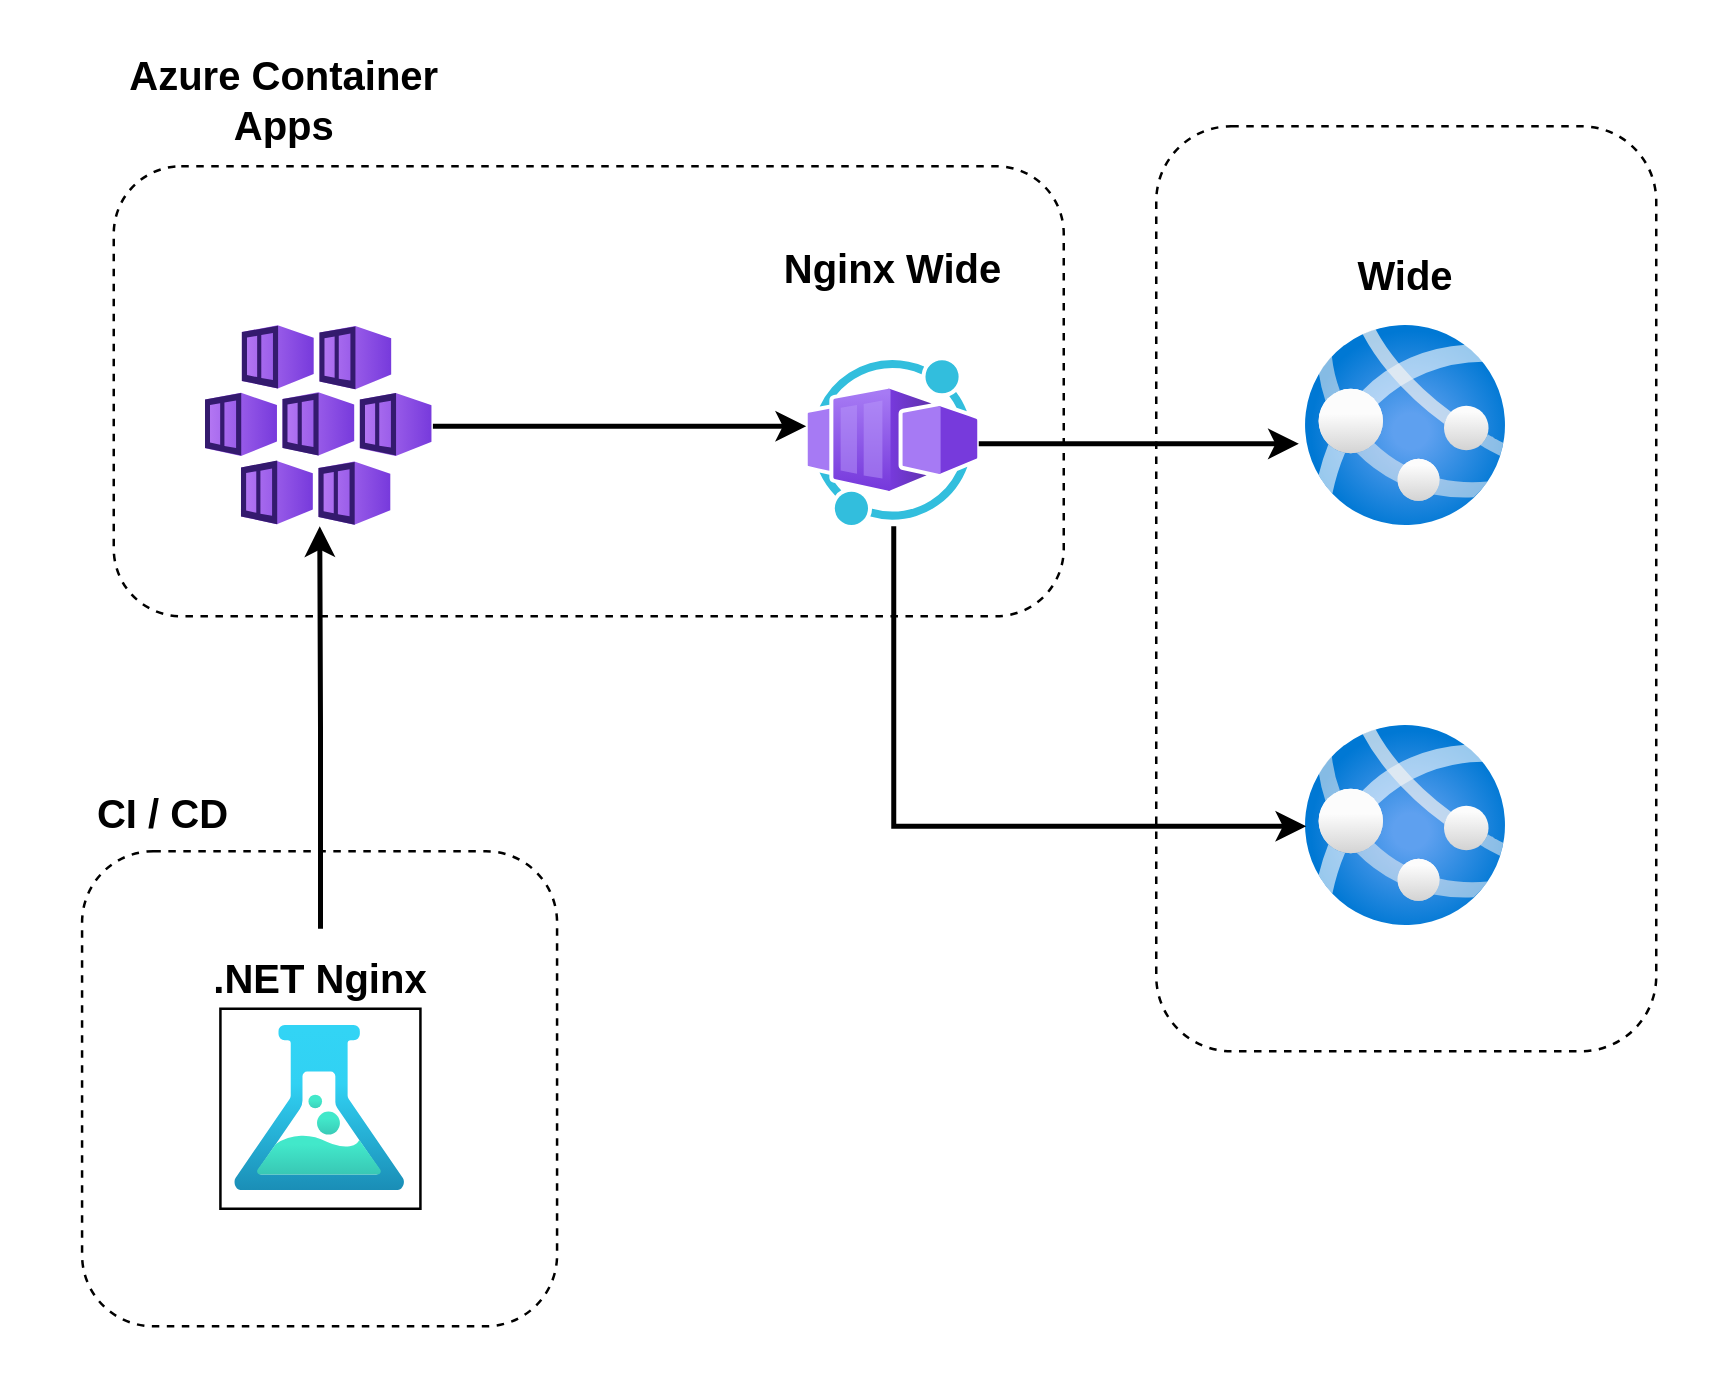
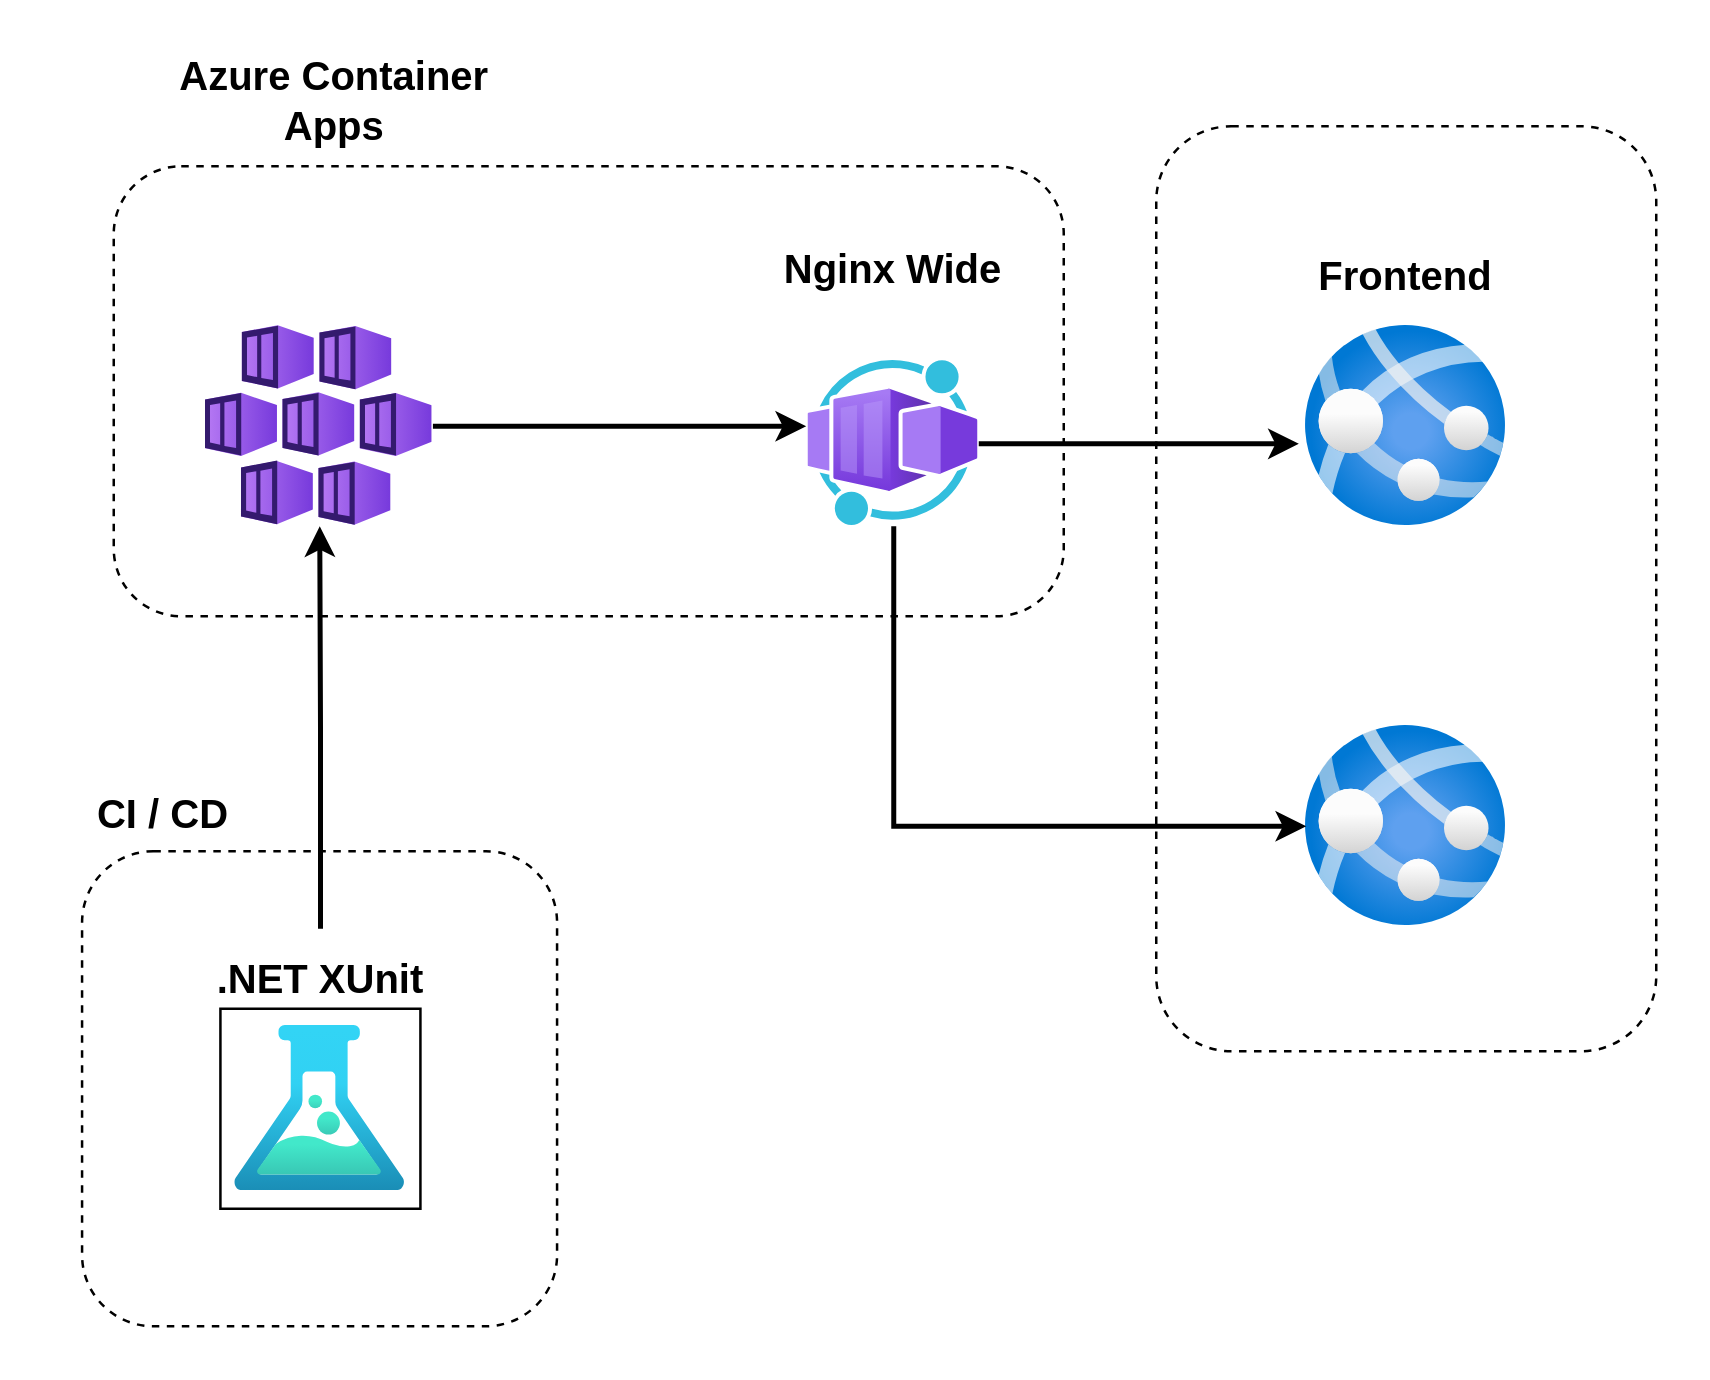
(285, 101) -> (335, 101)
(1406, 276) -> (1406, 276)
(321, 979) -> (321, 979)
